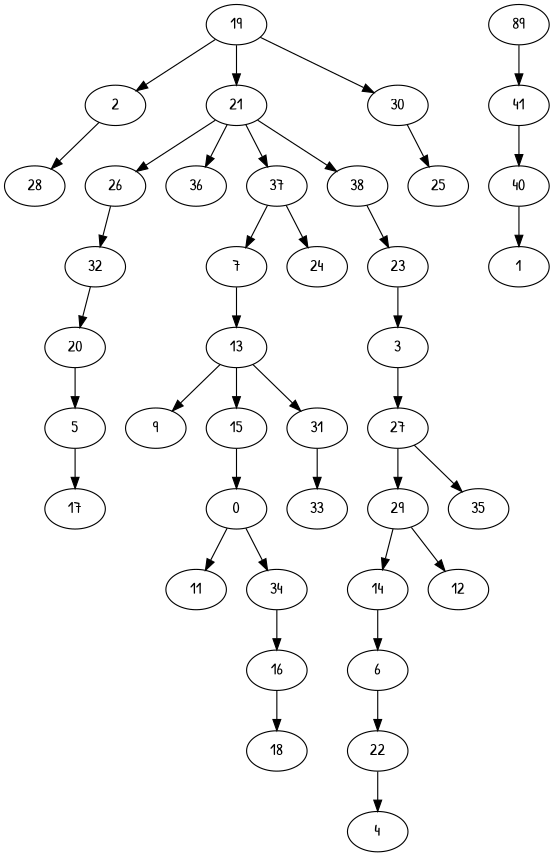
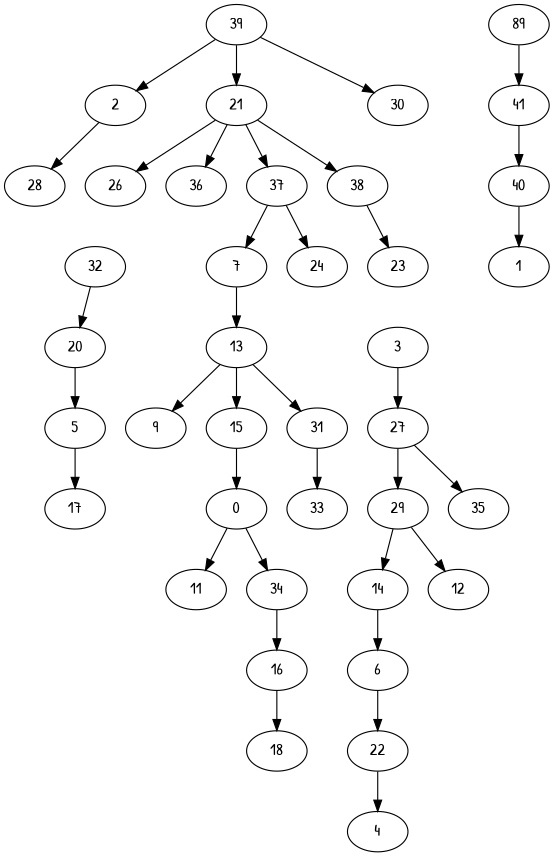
(236, 25) -> (236, 25)
(438, 186) -> none
(107, 221) -> none
(398, 302) -> none
